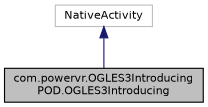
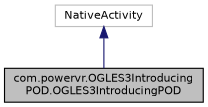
(104, 85) -> (104, 85)
